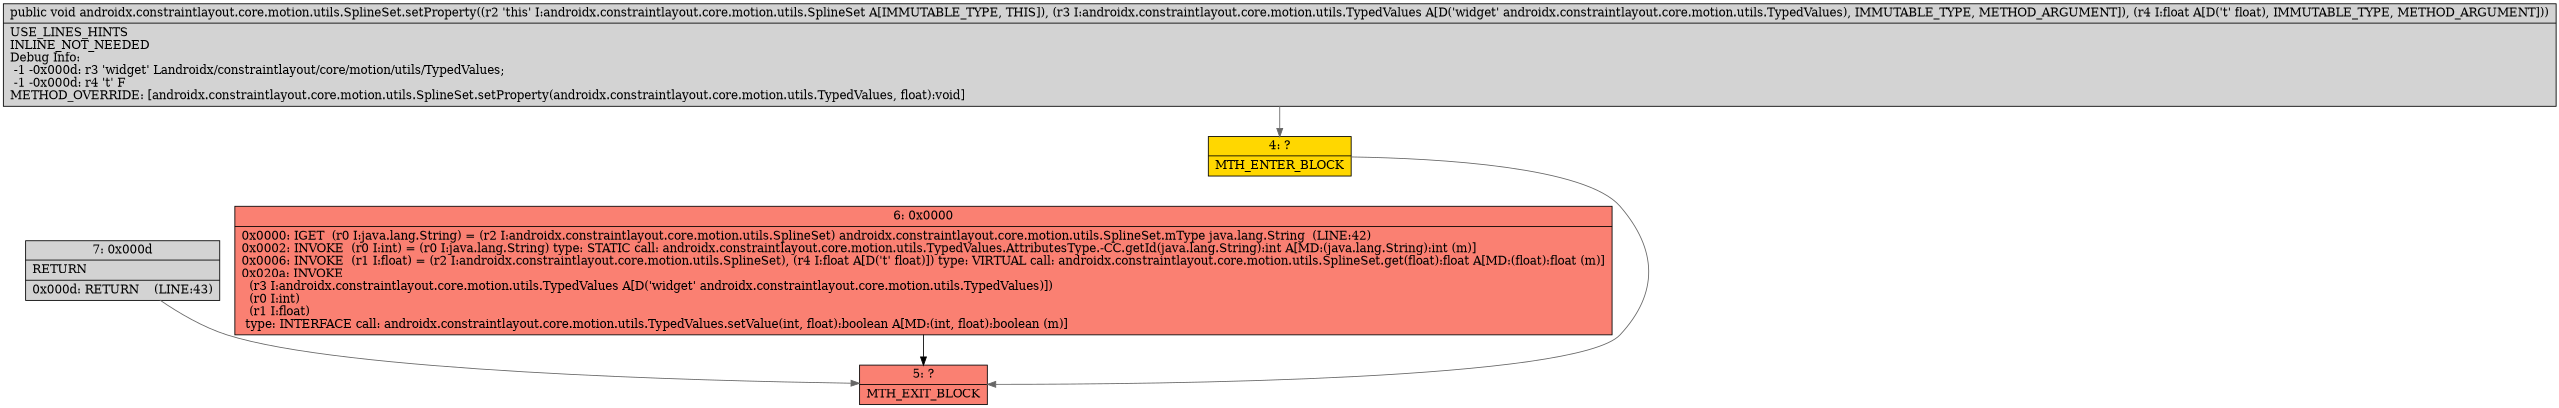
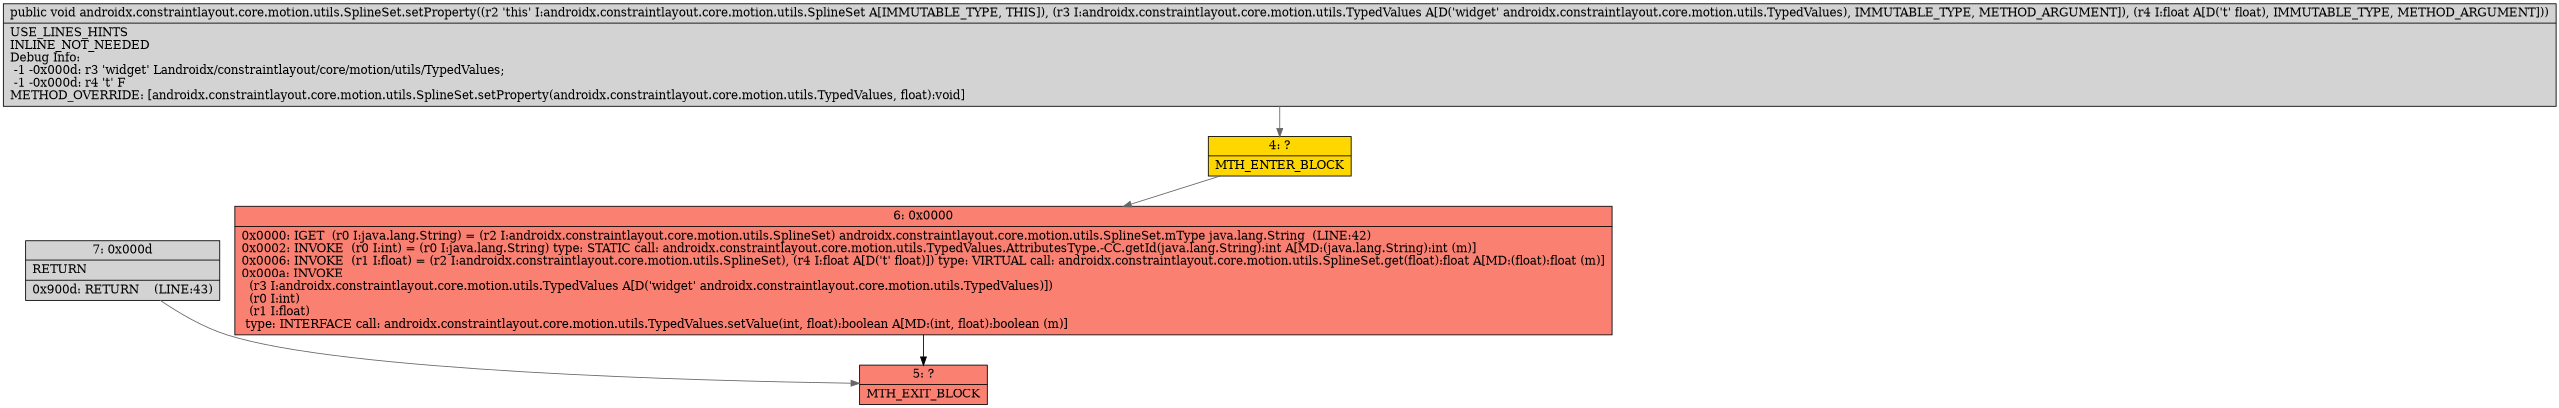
(296, 274) -> (296, 274)
(123, 290) -> (123, 290)
(1521, 362) -> (1176, 190)
